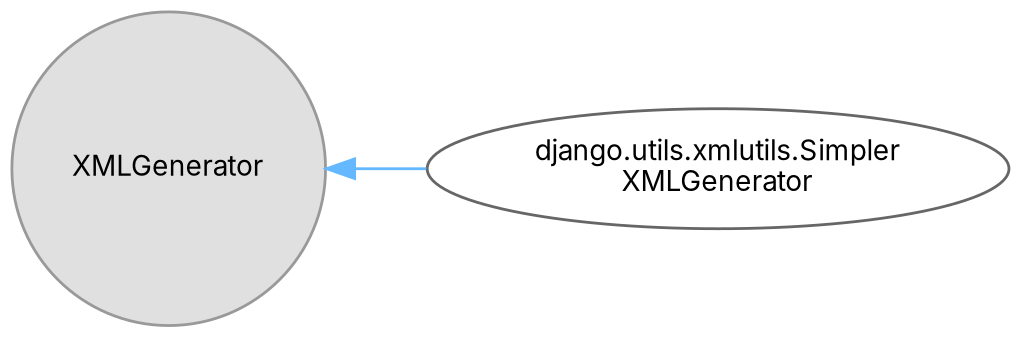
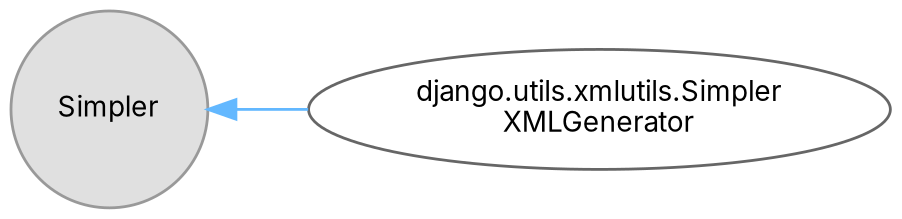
(169, 169) -> (109, 109)
